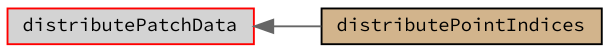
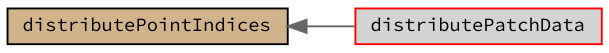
(297, 26) -> (331, 26)
